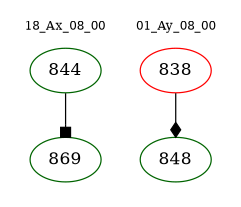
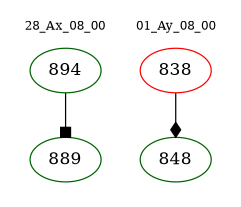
(66, 27) -> (66, 27)
(66, 71) -> (66, 71)
(66, 160) -> (66, 160)
